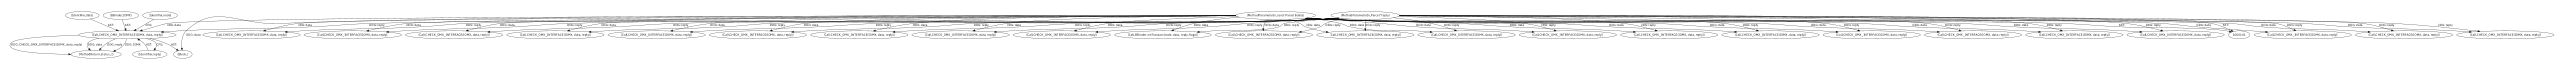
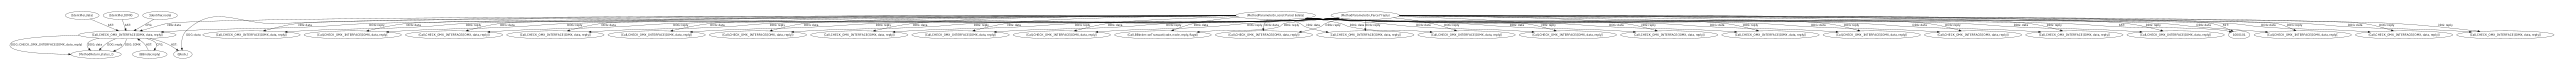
(121, 15) -> (121, 15)
(1163, 35) -> (1163, 35)
(150, 54) -> (150, 54)
